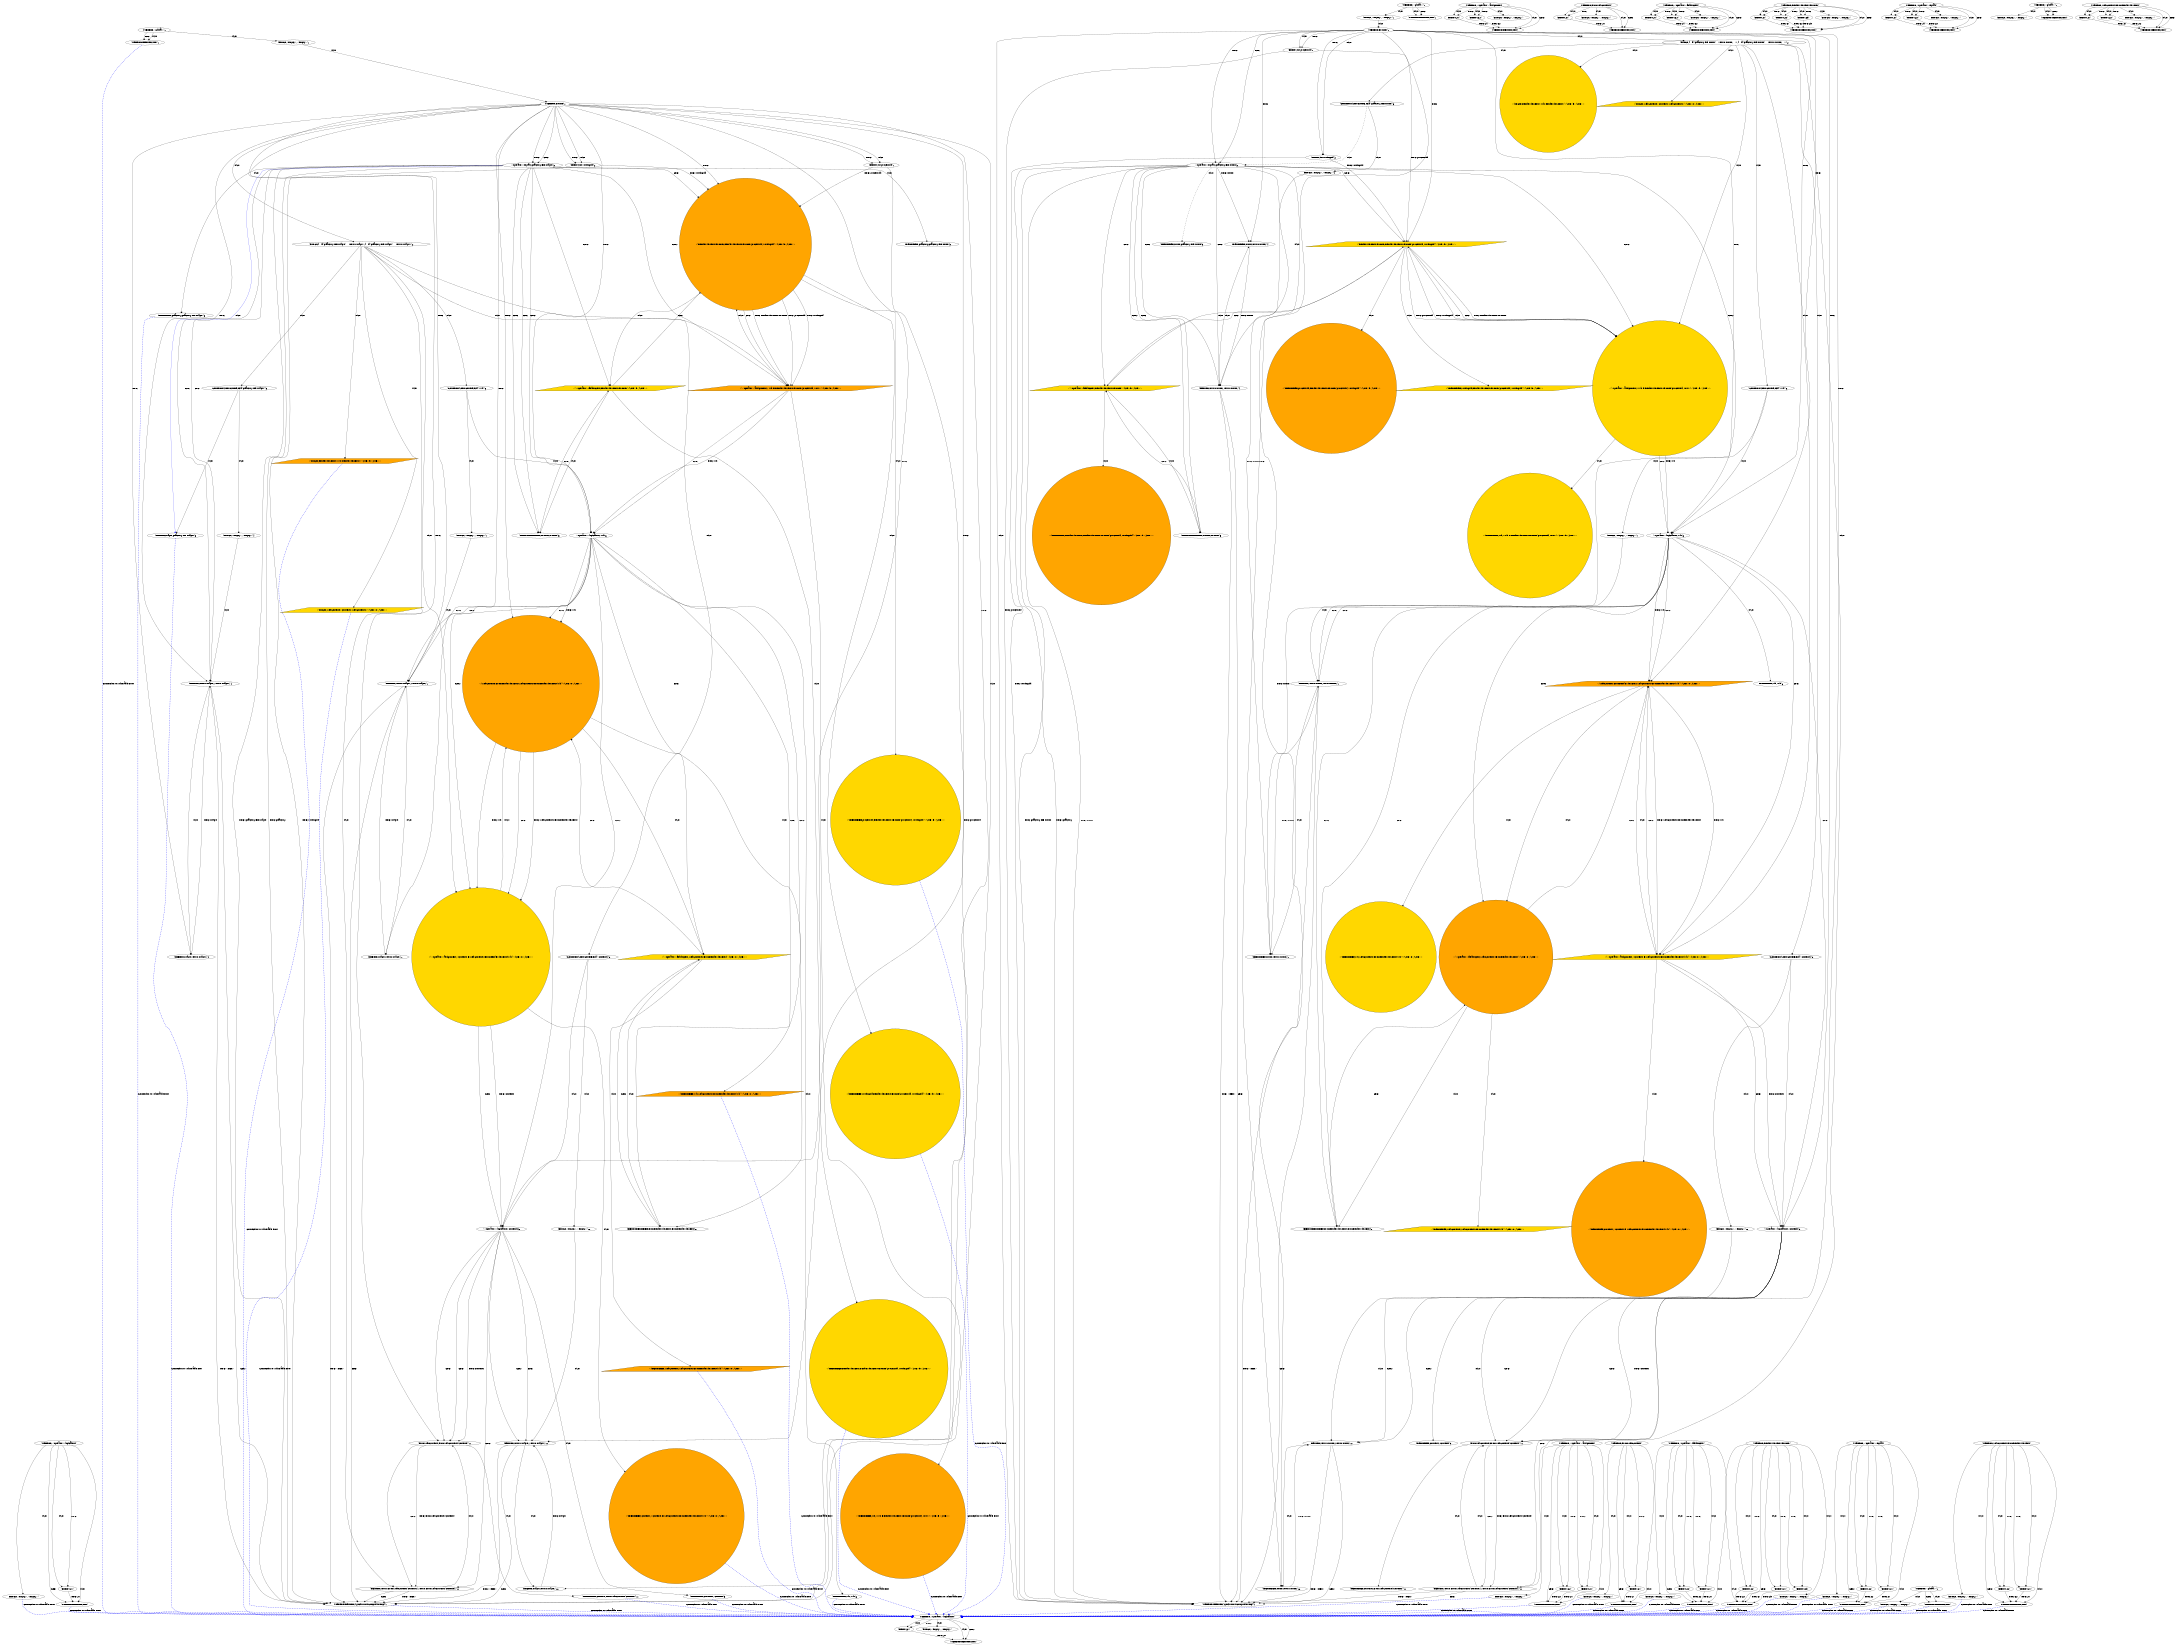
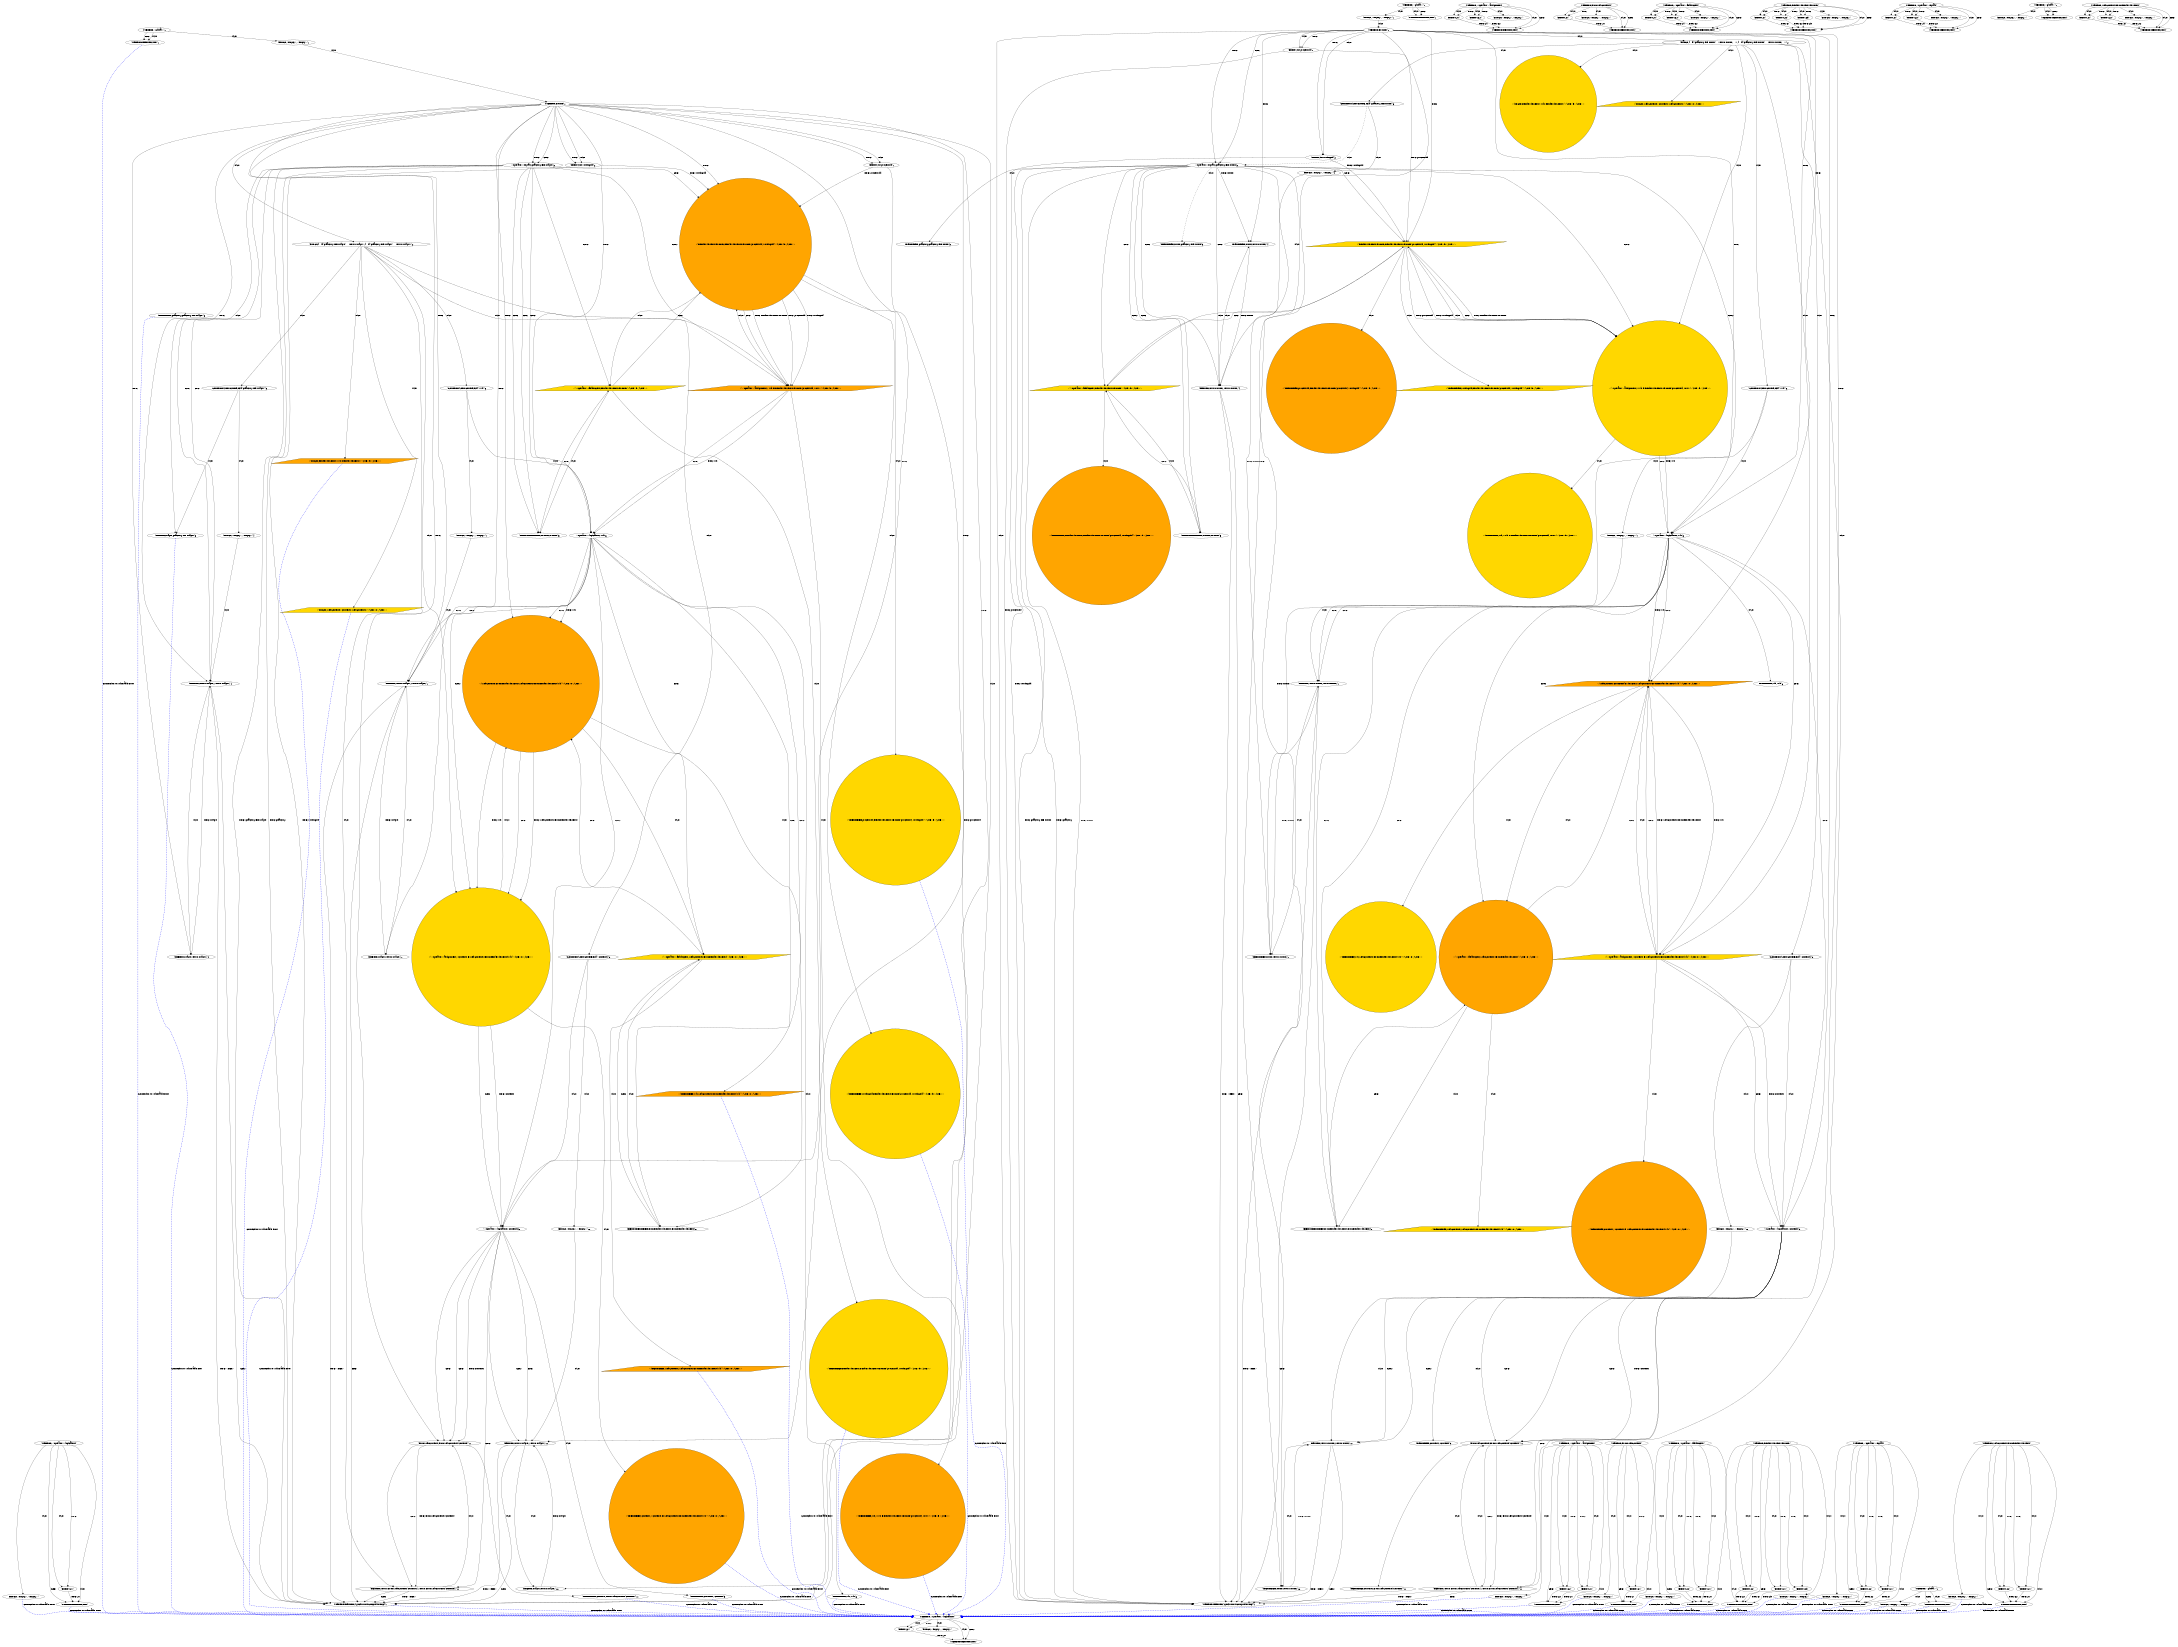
(285, 168) -> none
(760, 169) -> (1023, 169)
(251, 258) -> (251, 258)
